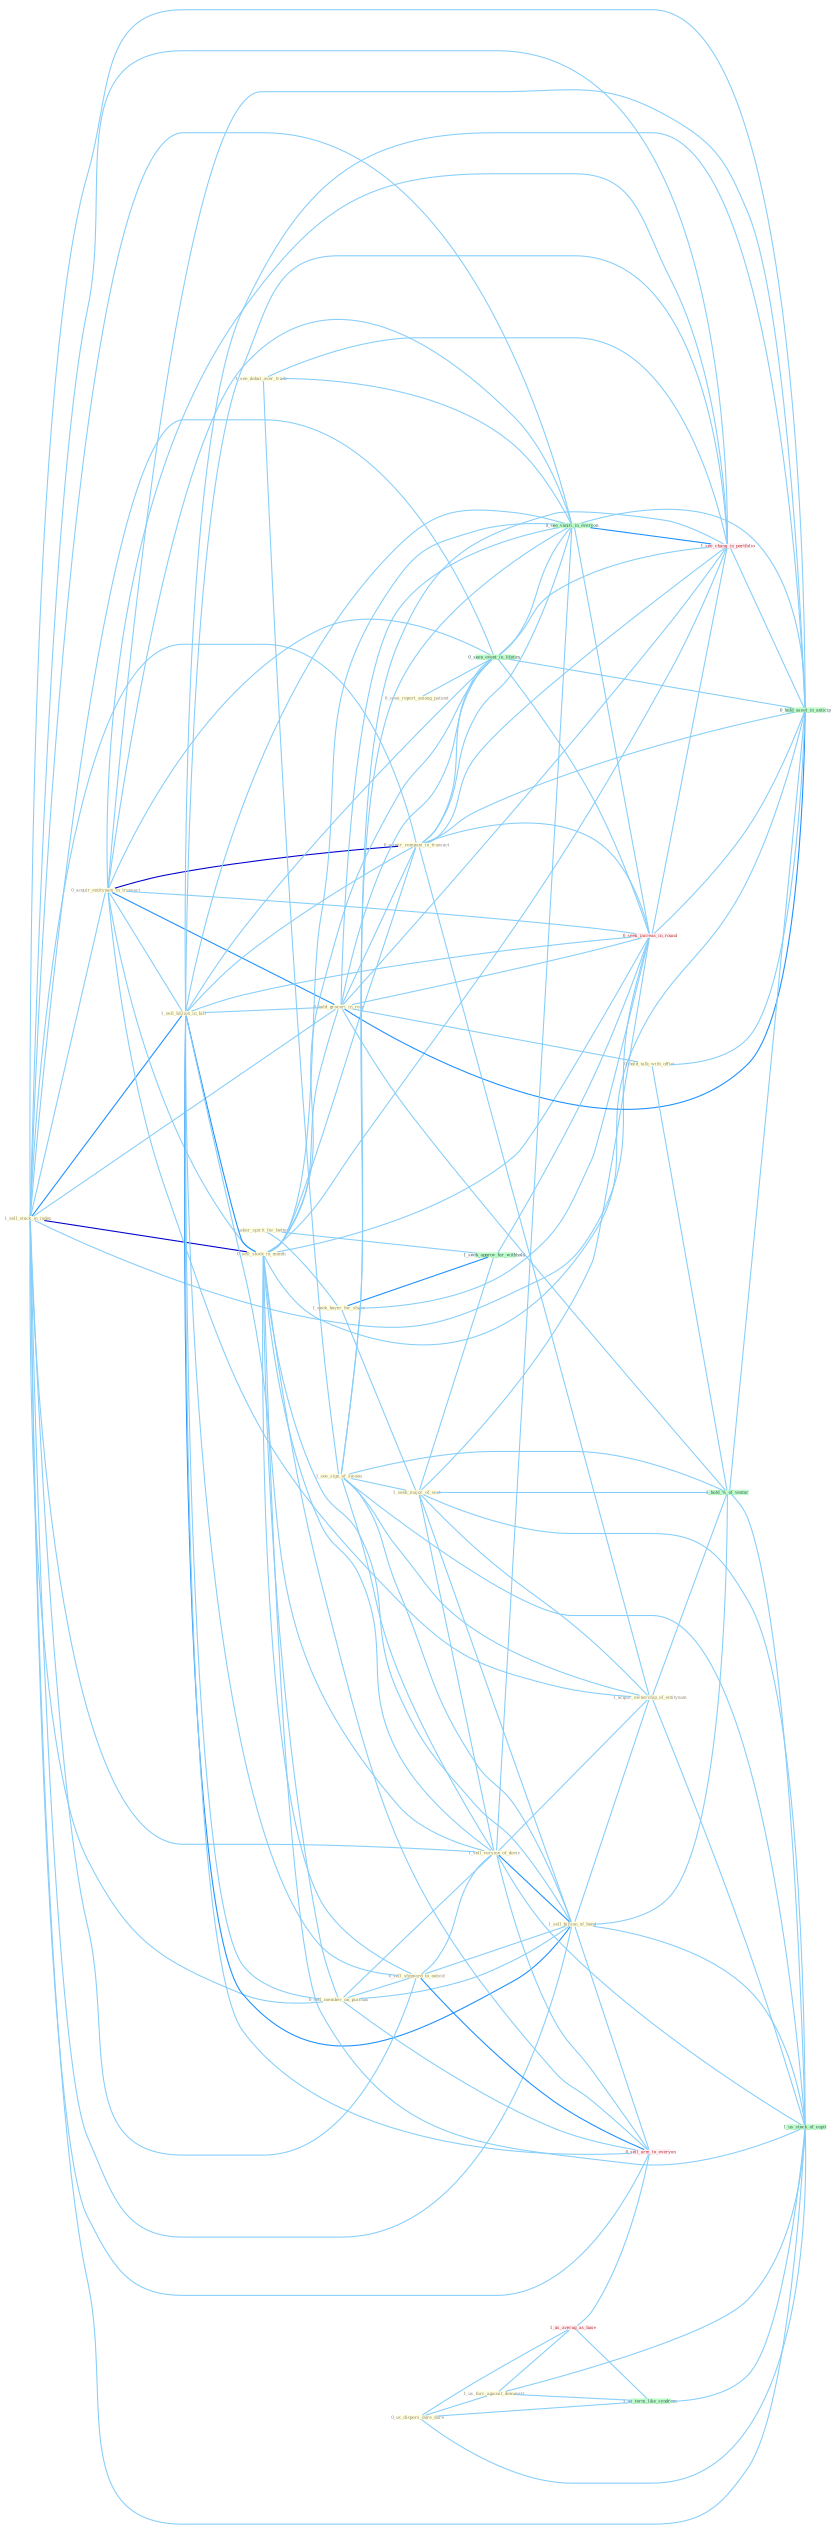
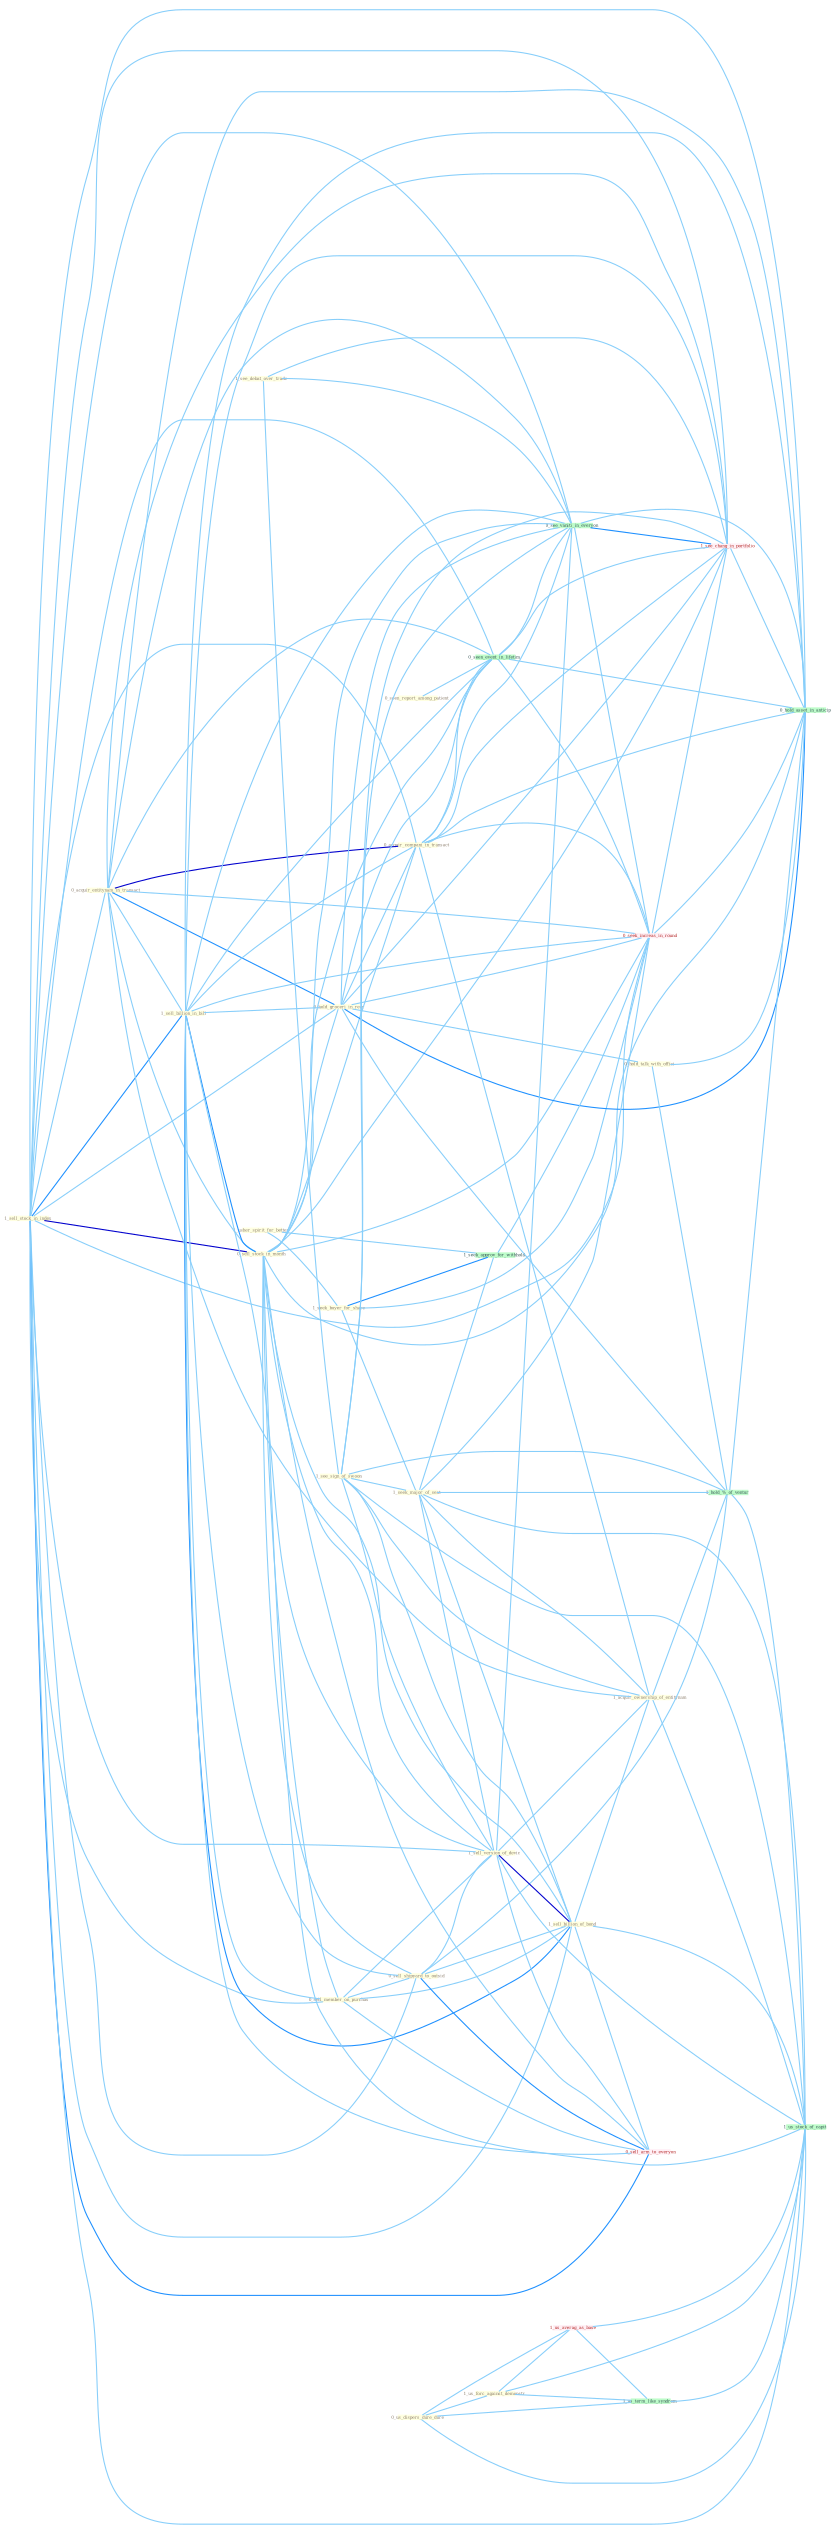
(714, 1741) -> (641, 1757)
(534, 1889) -> (534, 1889)
(87, 2215) -> (87, 2215)
(624, 2245) -> (742, 2274)
